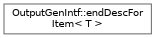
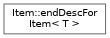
(78, 19) -> (55, 19)
